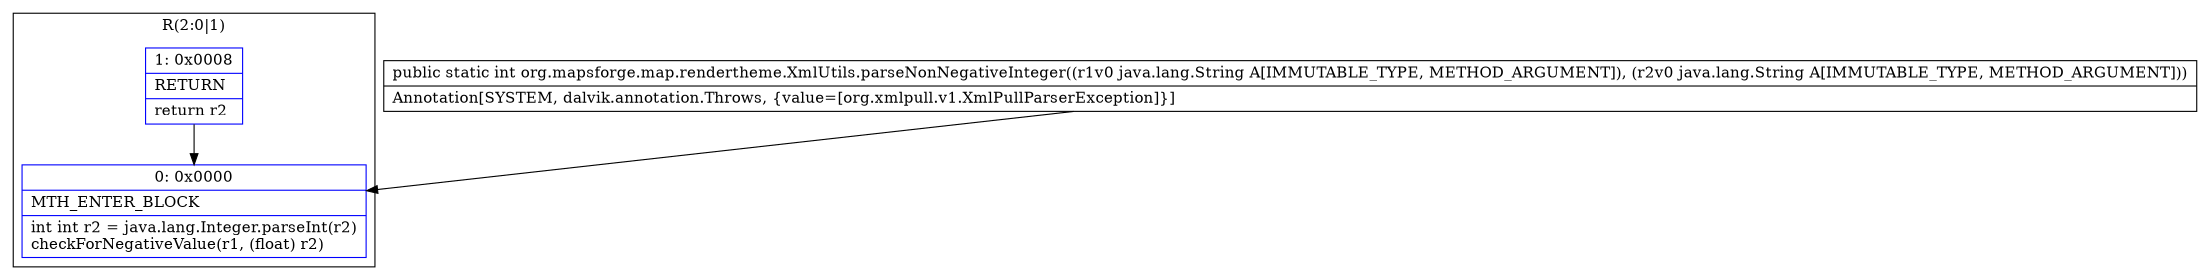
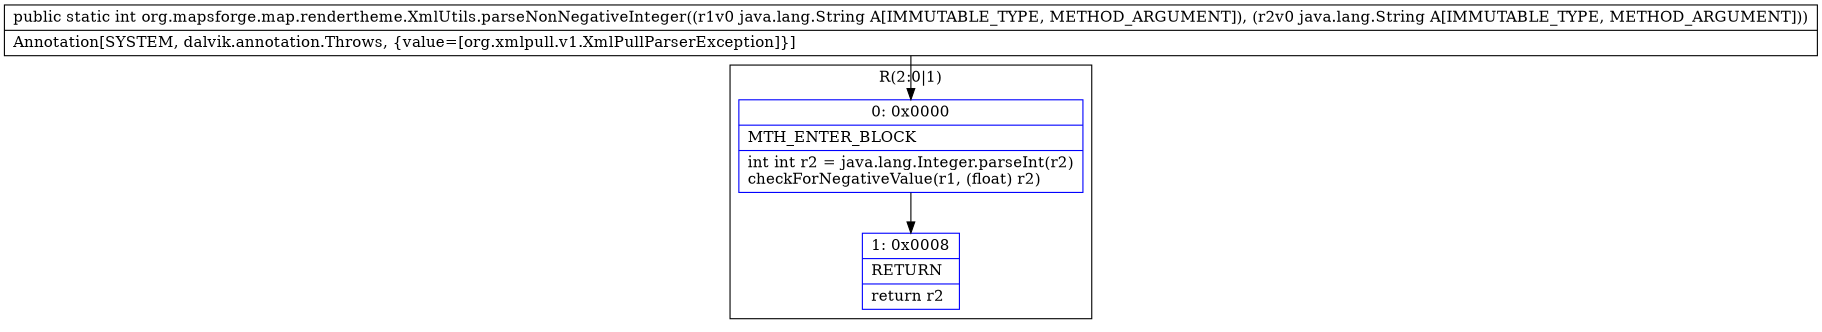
(194, 139) -> (911, 207)
